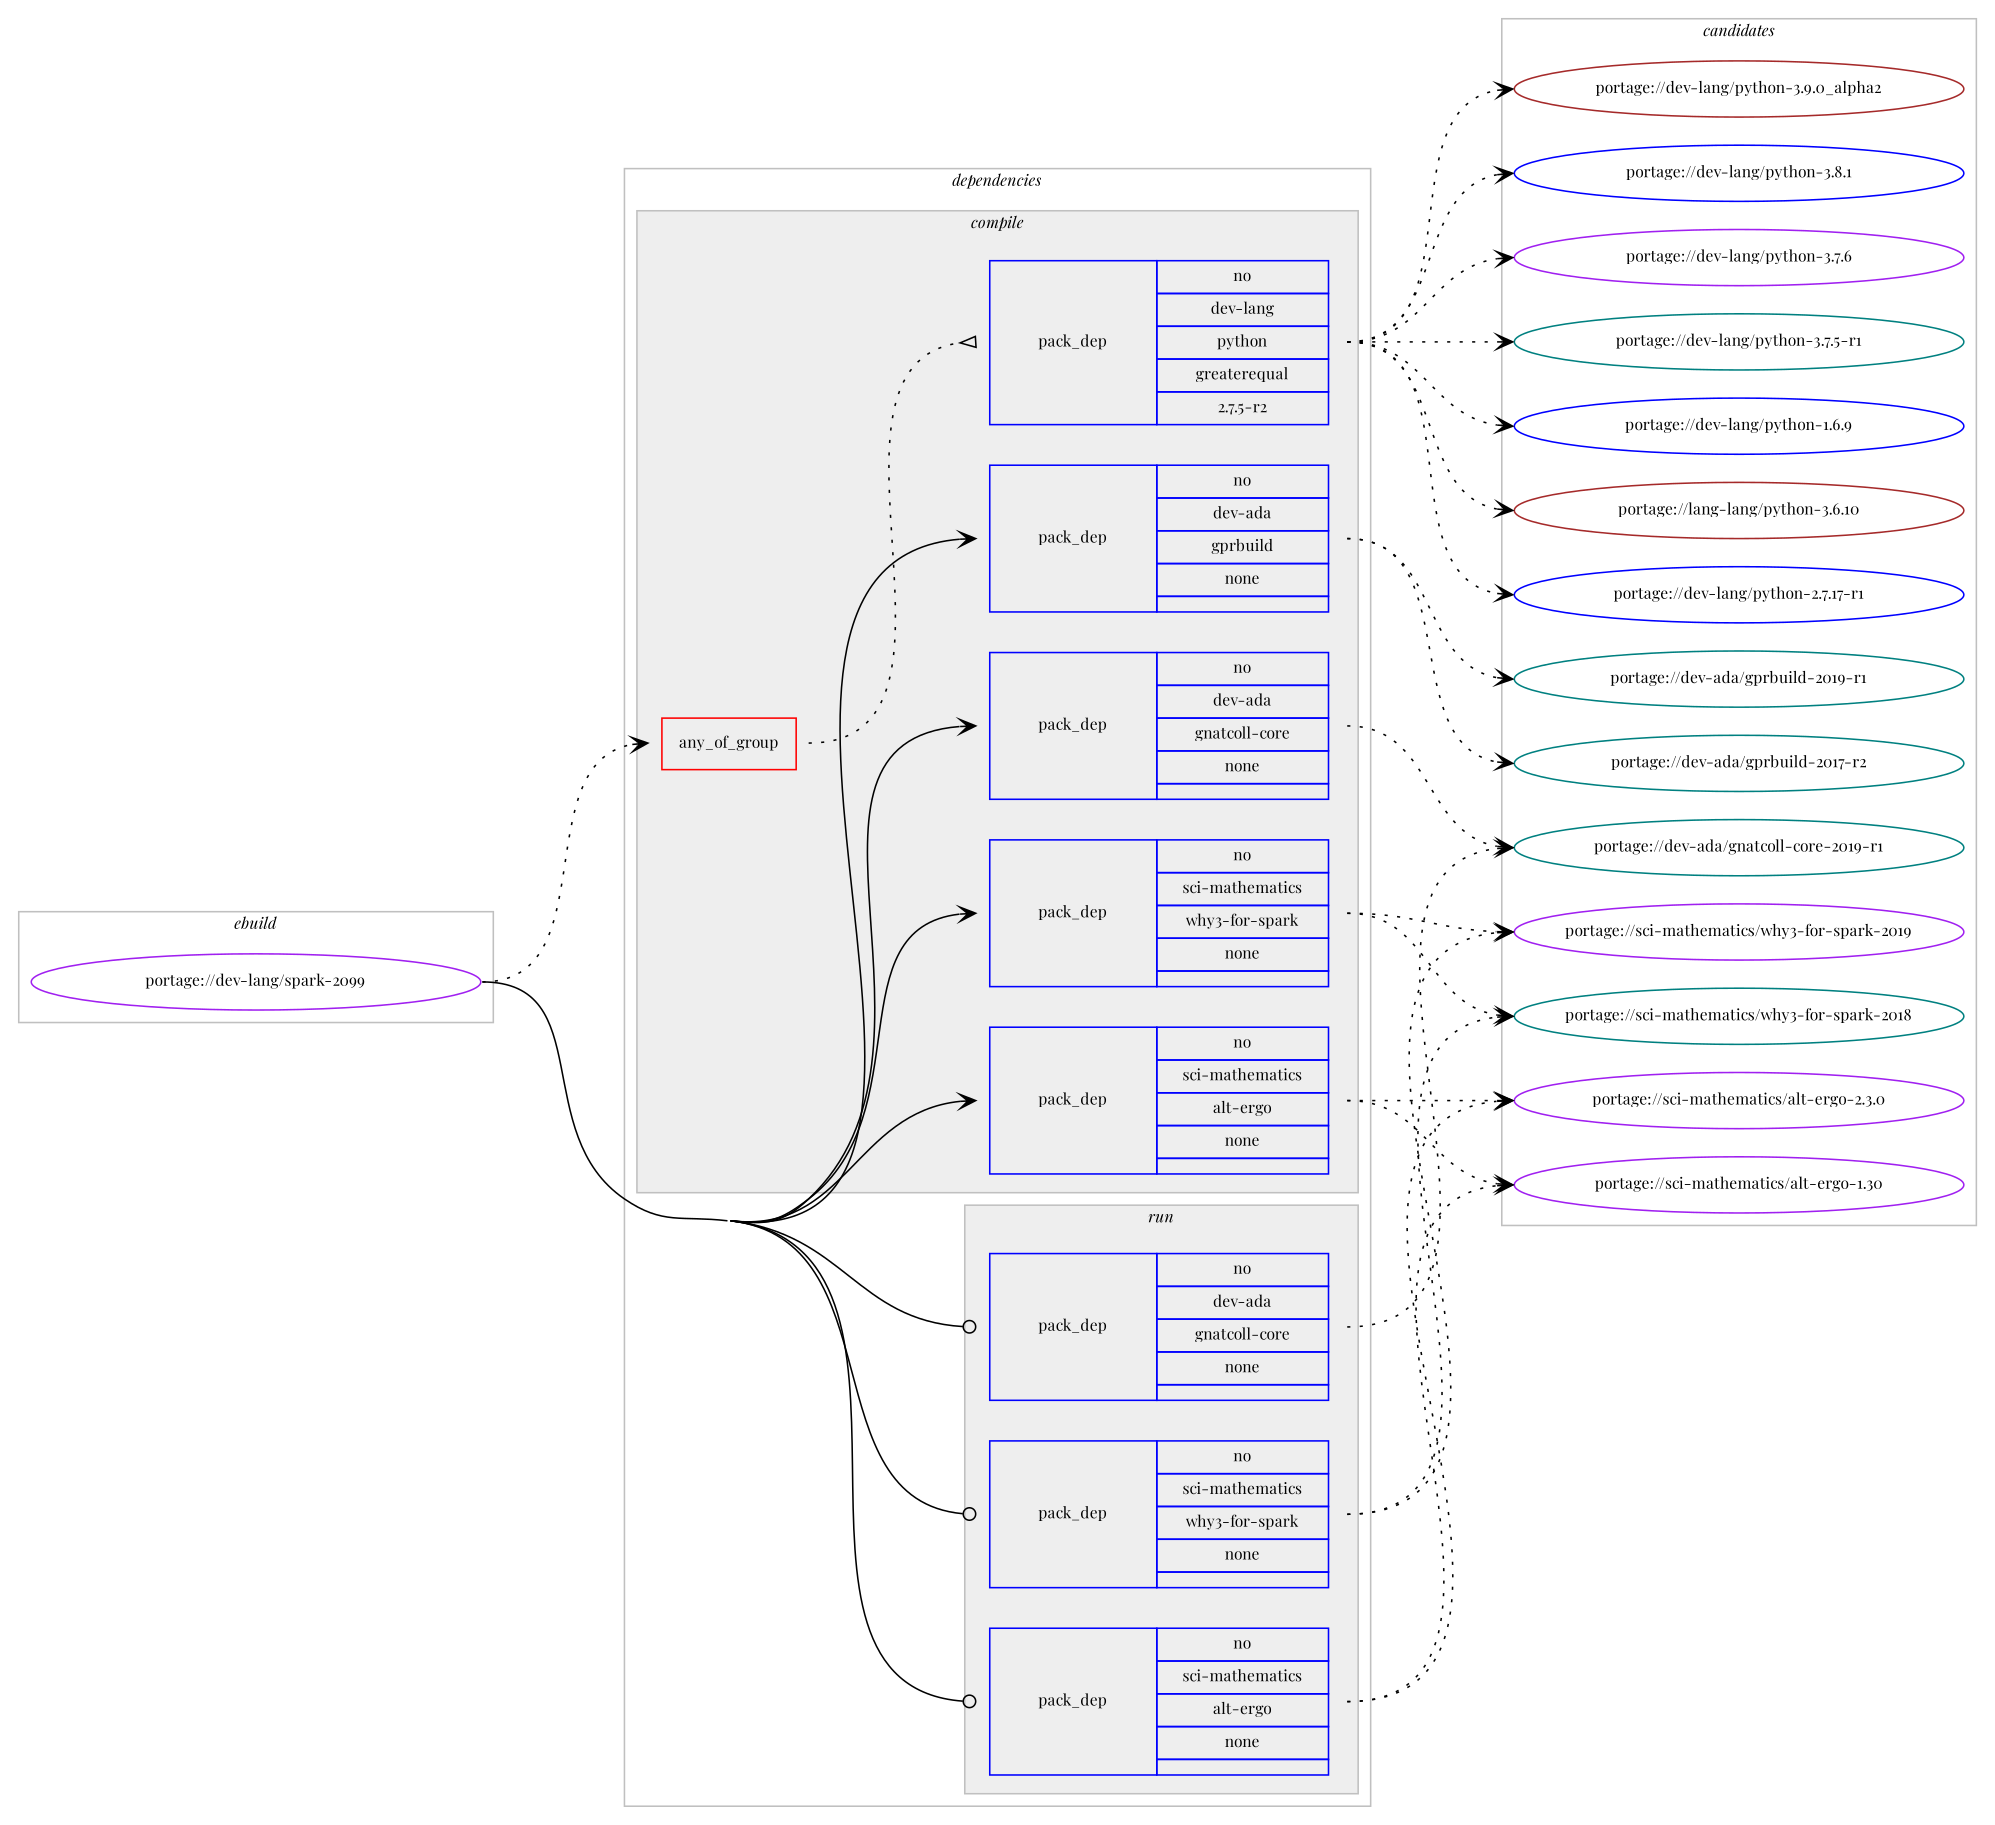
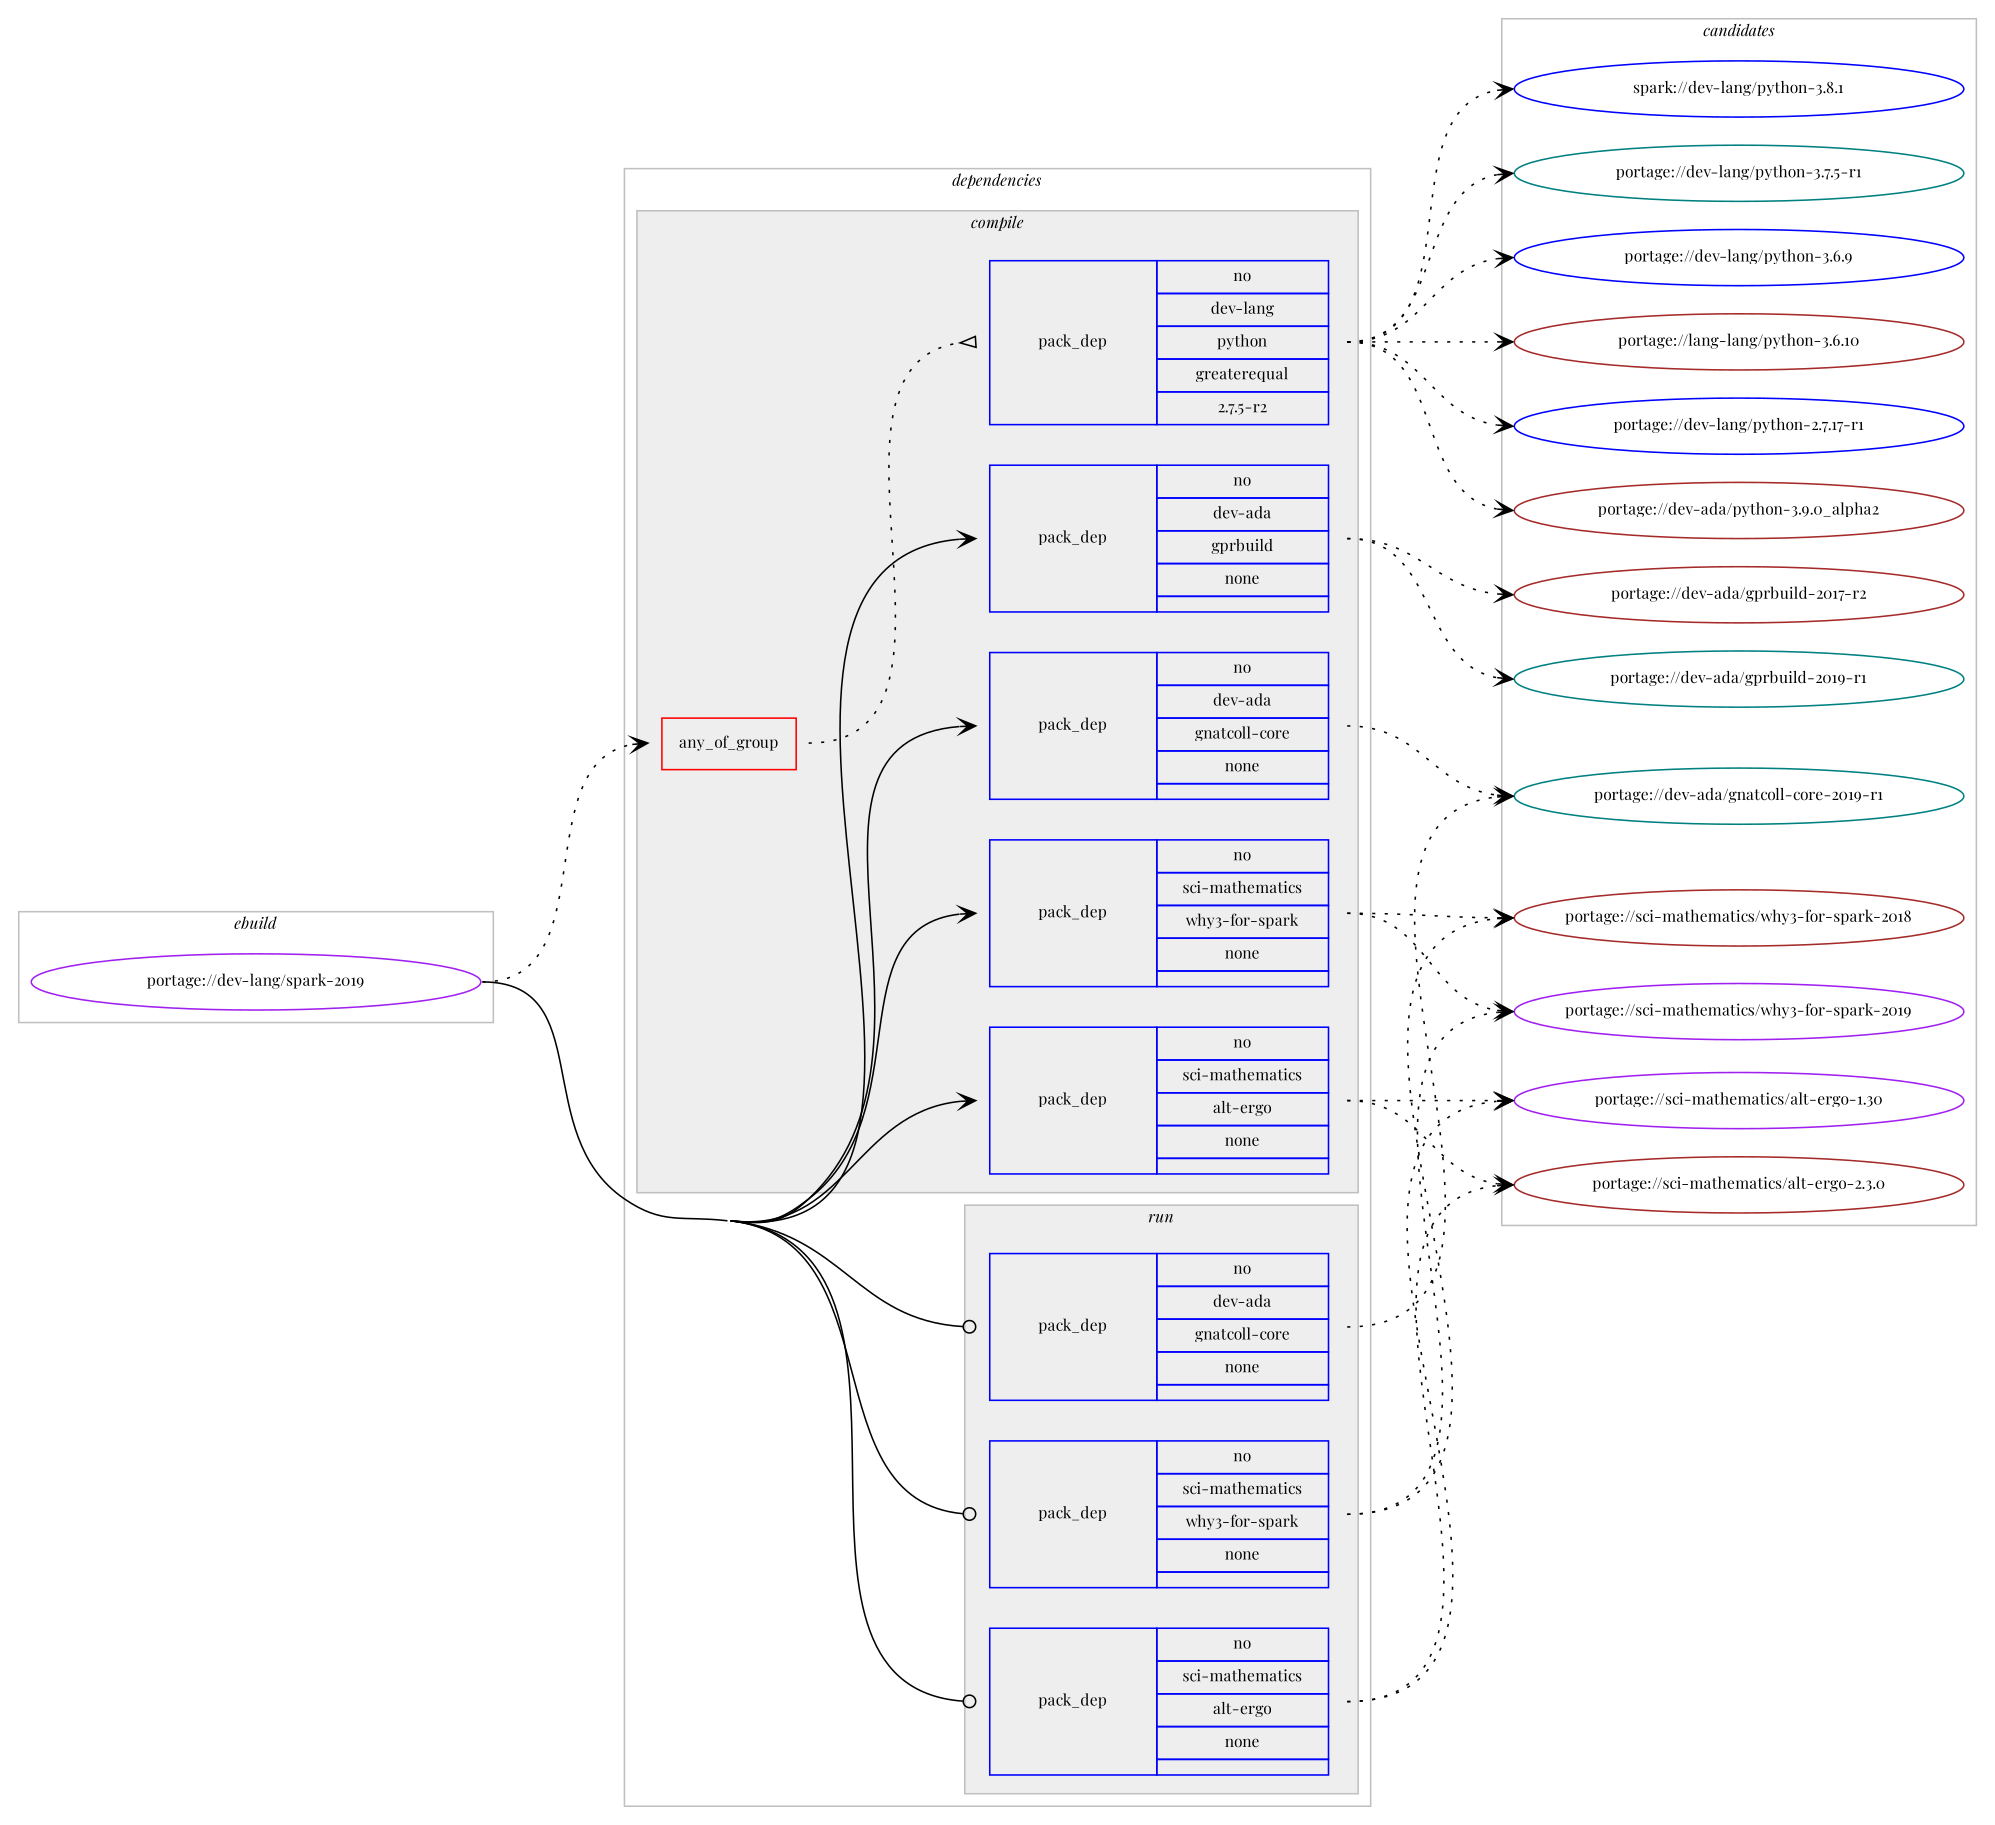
(1739, 89) -> (1739, 510)
(1739, 173) -> (1739, 89)
(1739, 258) -> none
(1739, 426) -> (1739, 258)
(1739, 763) -> (1739, 595)
(256, 982) -> (256, 982)
(1739, 1016) -> (1739, 918)
(1739, 1101) -> (1739, 1185)
